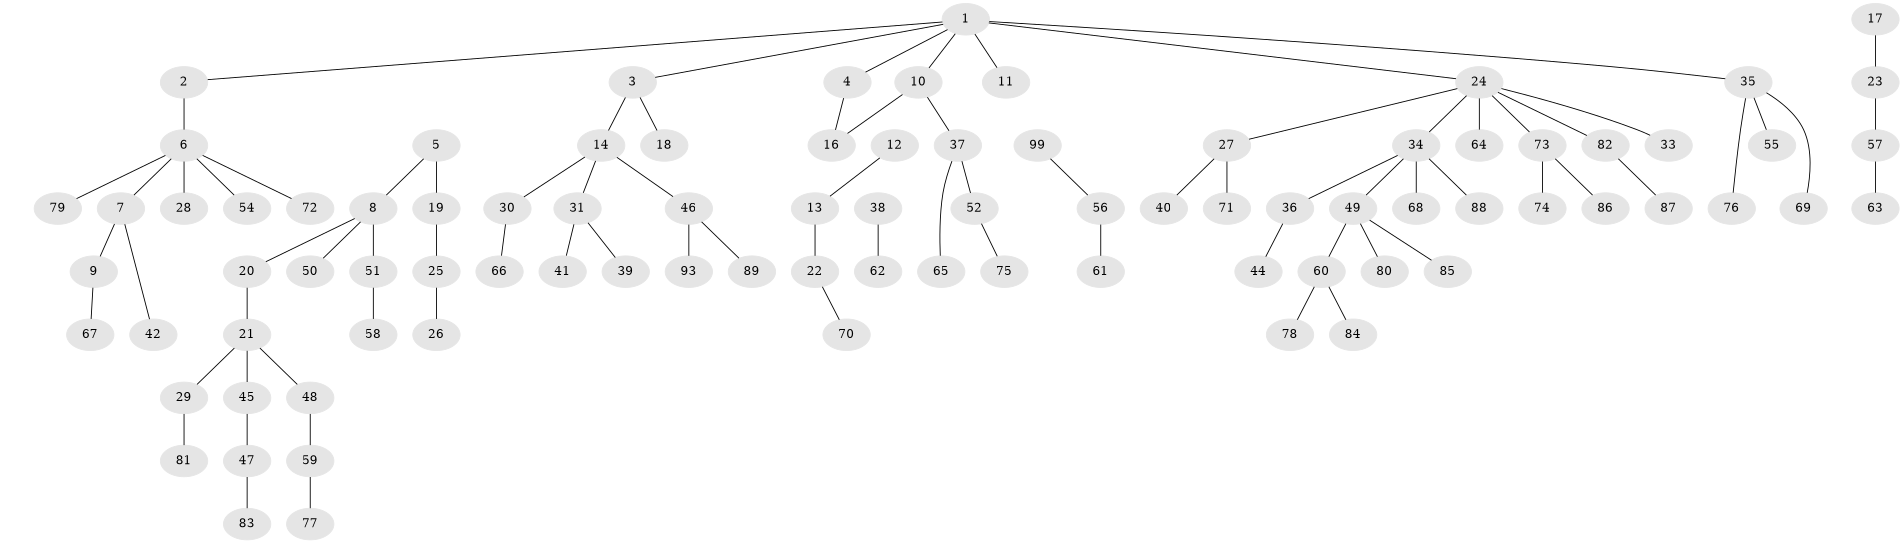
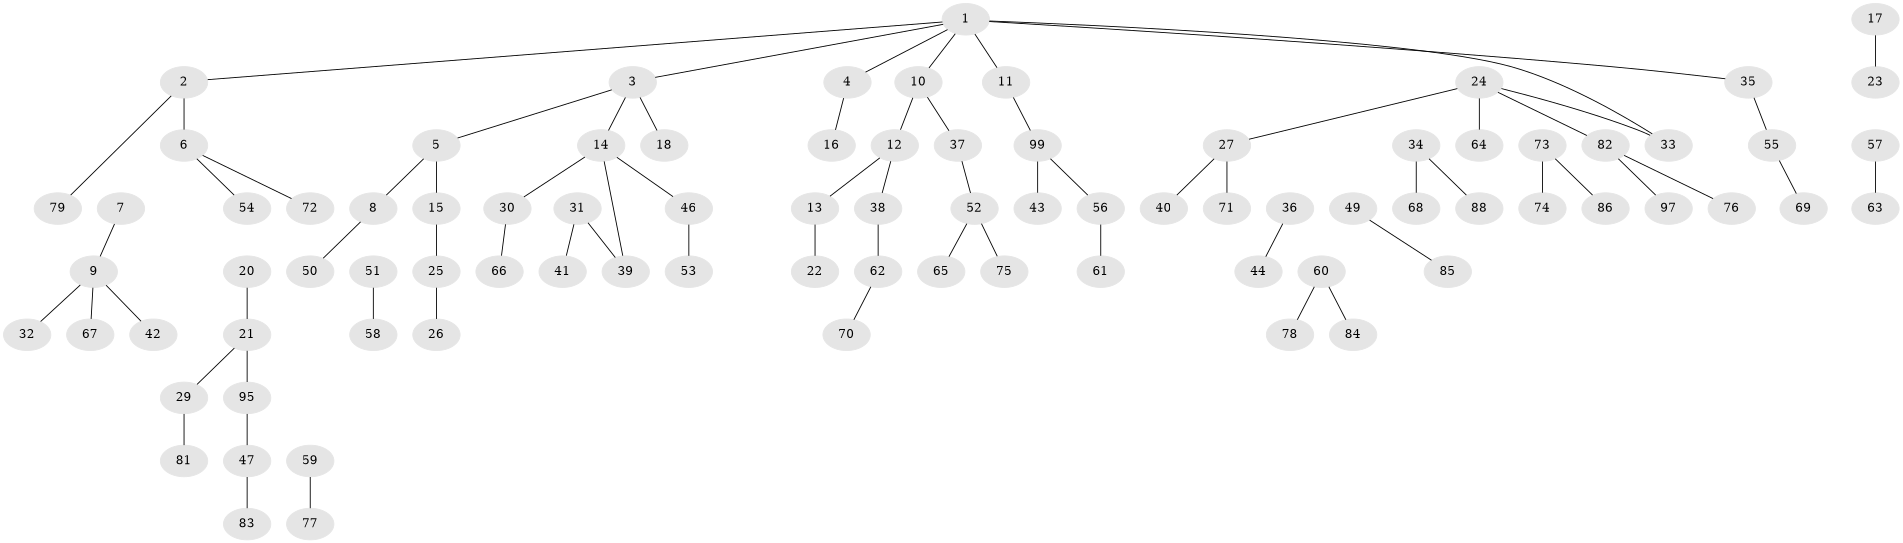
(1222, 51) -> (1498, 64)
none -> (535, 114)
(875, 114) -> (907, 114)
none -> (1022, 114)
(1448, 114) -> none
(1511, 114) -> none
(1875, 114) -> none
(1806, 135) -> (1788, 177)
(1738, 145) -> (1669, 177)
(121, 177) -> (121, 145)
(153, 177) -> none
(589, 177) -> (613, 209)
none -> (886, 177)
(1353, 177) -> none
(1385, 177) -> none
(941, 208) -> (958, 240)
(184, 209) -> none
(436, 209) -> (436, 209)
none -> (1038, 209)
(1669, 209) -> (1669, 209)
(310, 240) -> none
(373, 240) -> none
(1337, 240) -> none
(137, 272) -> (124, 303)
(689, 272) -> (689, 272)
(752, 272) -> none
(1385, 272) -> none
(831, 303) -> (862, 303)
none -> (27, 335)
(247, 398) -> (247, 398)
(310, 398) -> none
